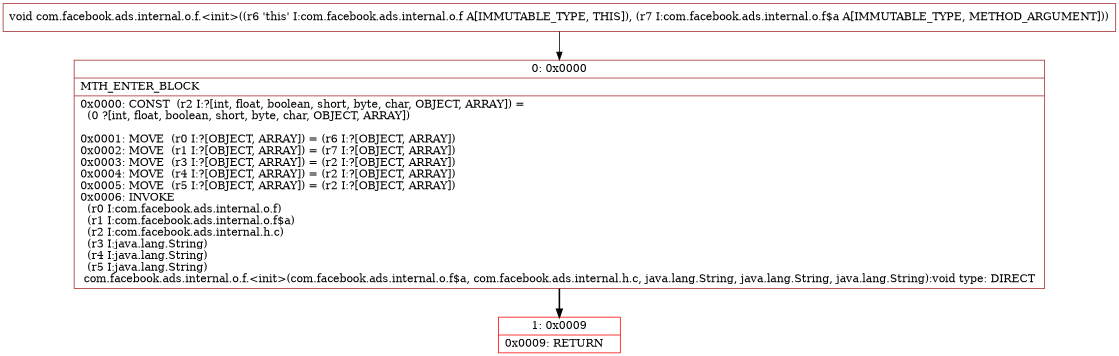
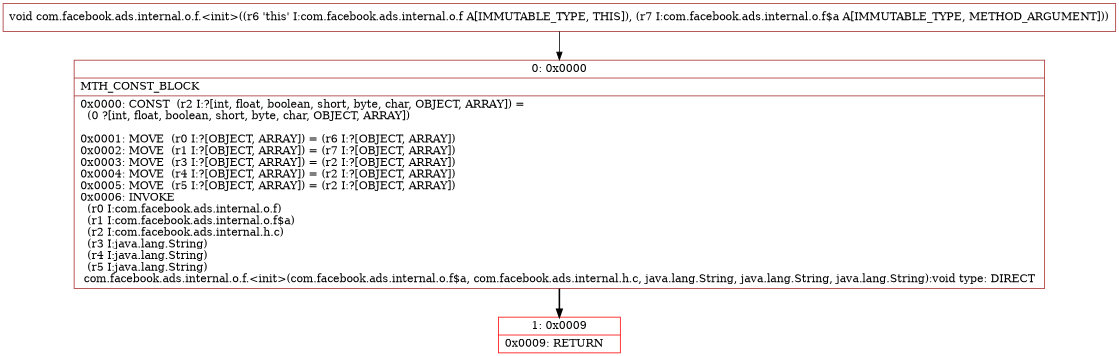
(140, 87) -> (140, 87)
